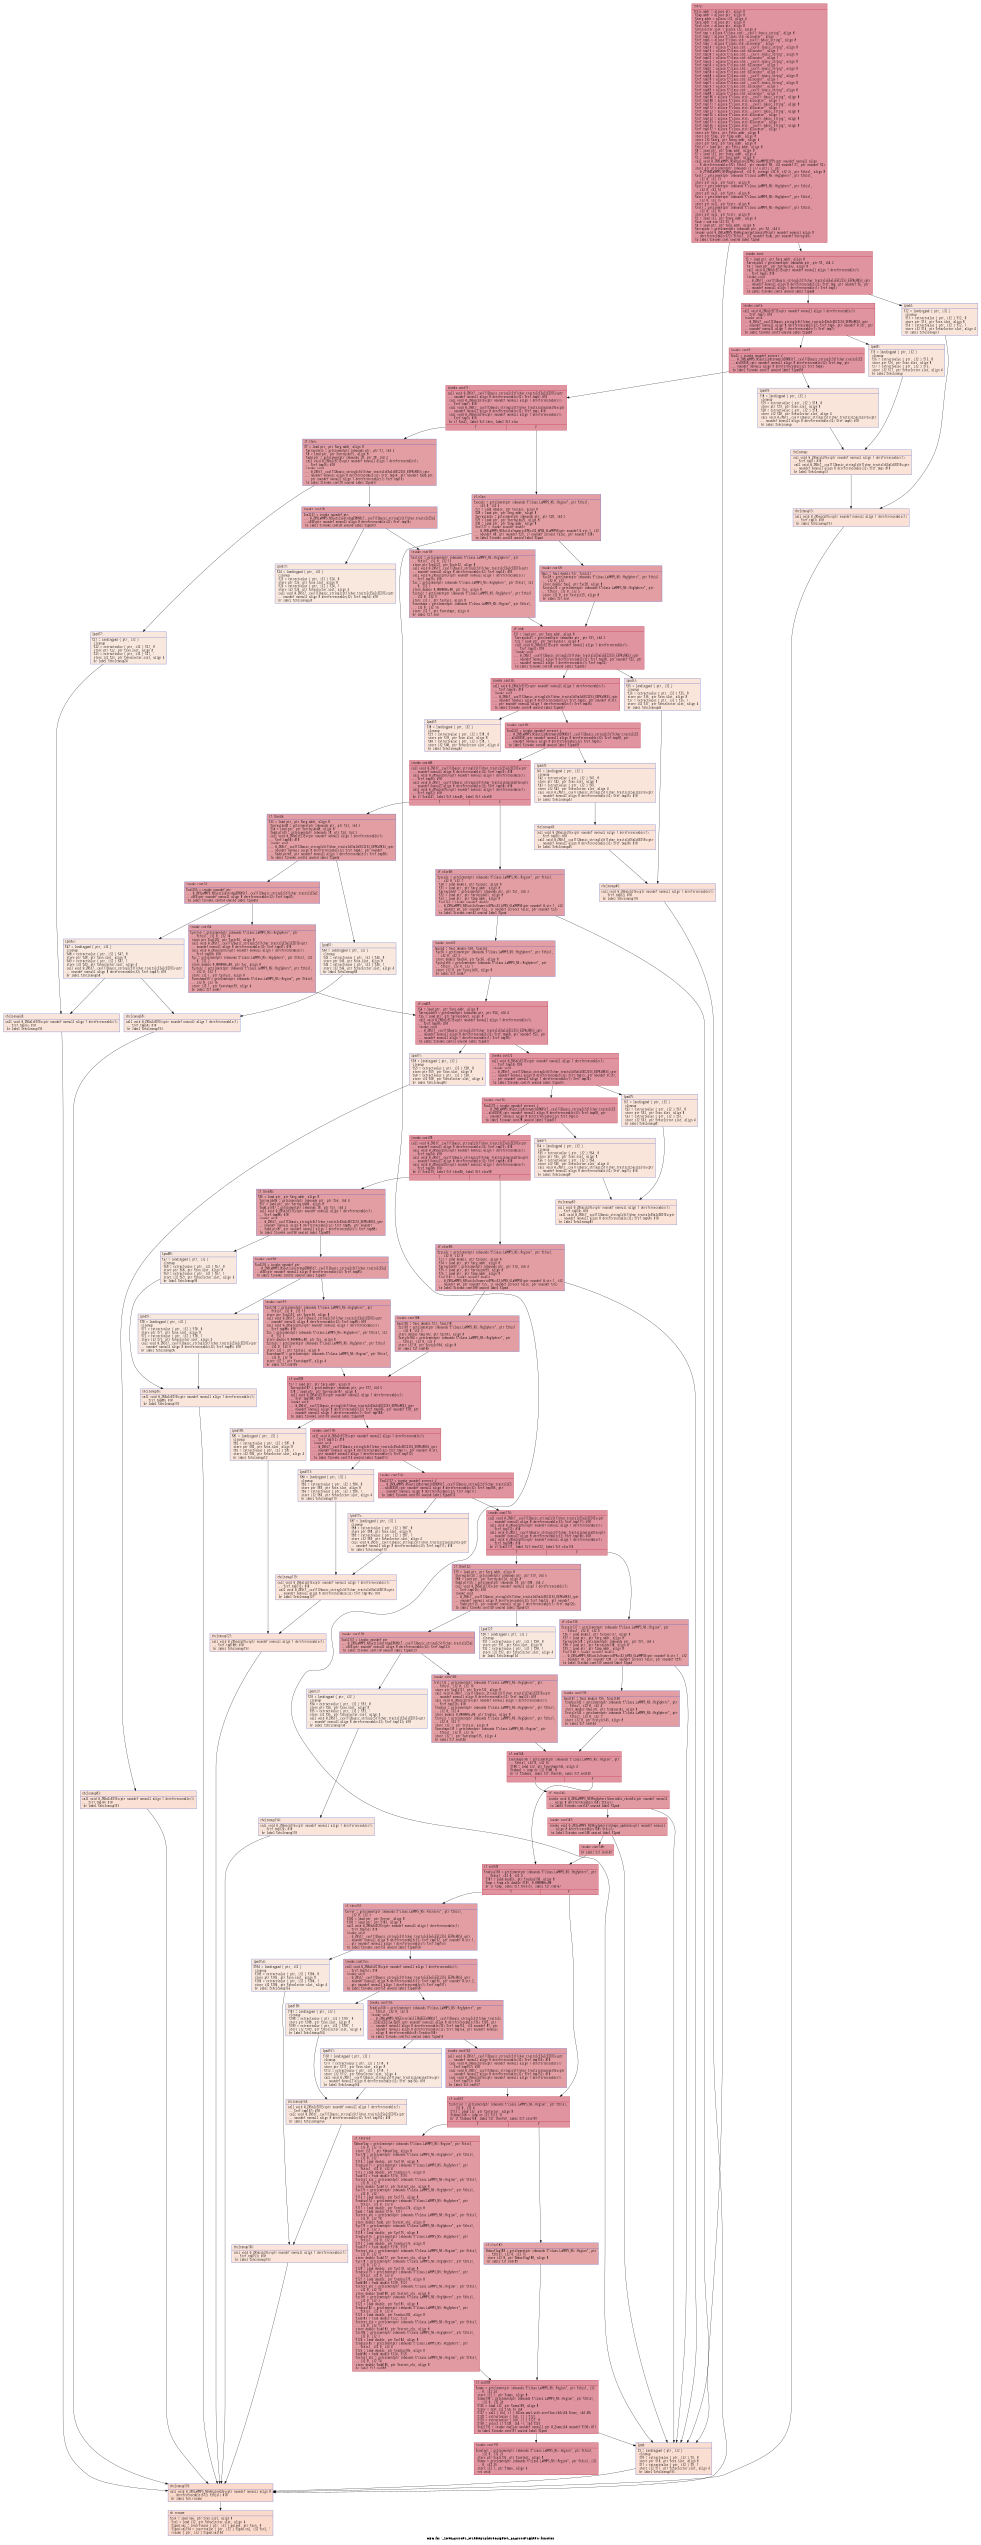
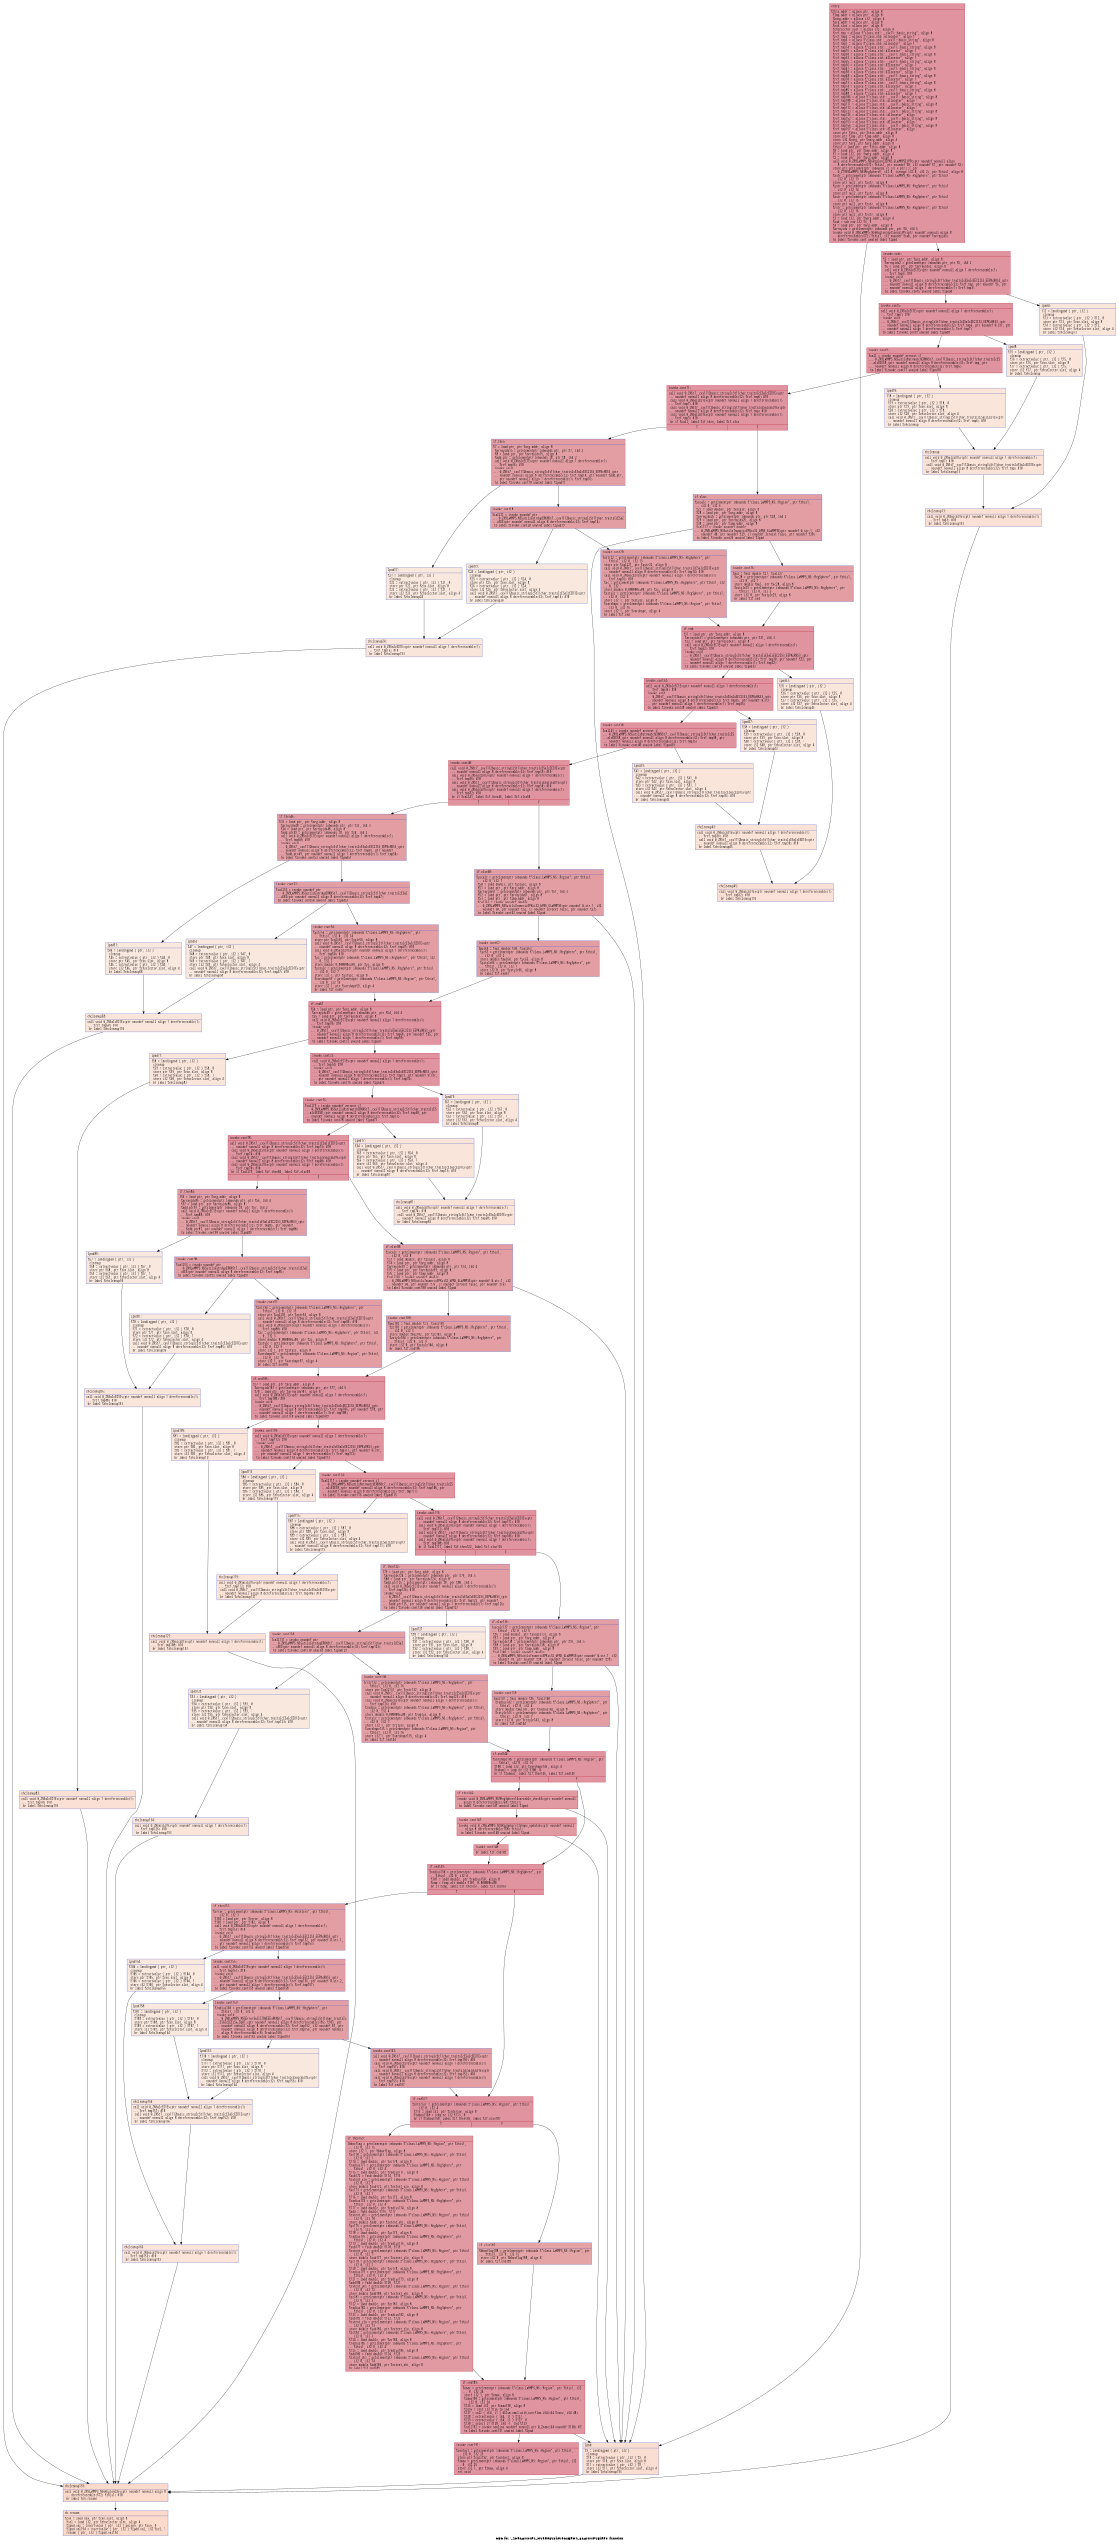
none -> (767, 787)
(88, 995) -> (468, 620)
(713, 1905) -> none
